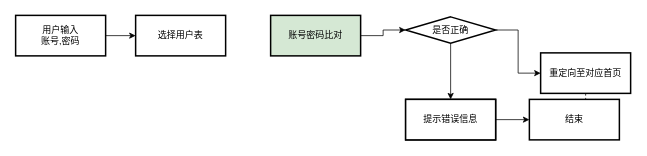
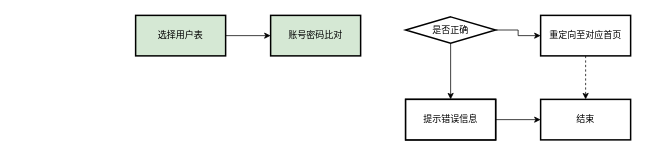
(60, 36) -> none
(117, 36) -> none
(180, 36) -> (180, 36)
none -> (245, 36)
(375, 36) -> none
(585, 73) -> (585, 36)
(574, 120) -> (585, 120)
